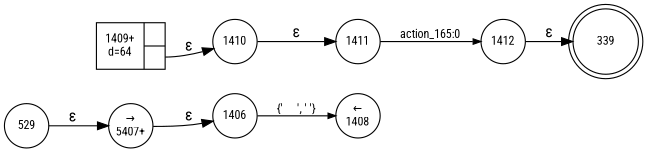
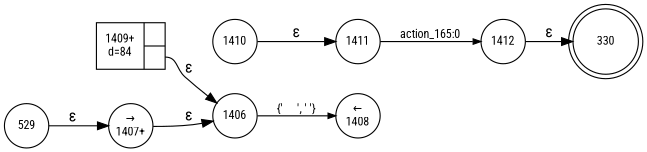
(606, 42) -> (606, 42)
(120, 52) -> (120, 52)
(184, 55) -> (185, 77)
(131, 126) -> (131, 126)
